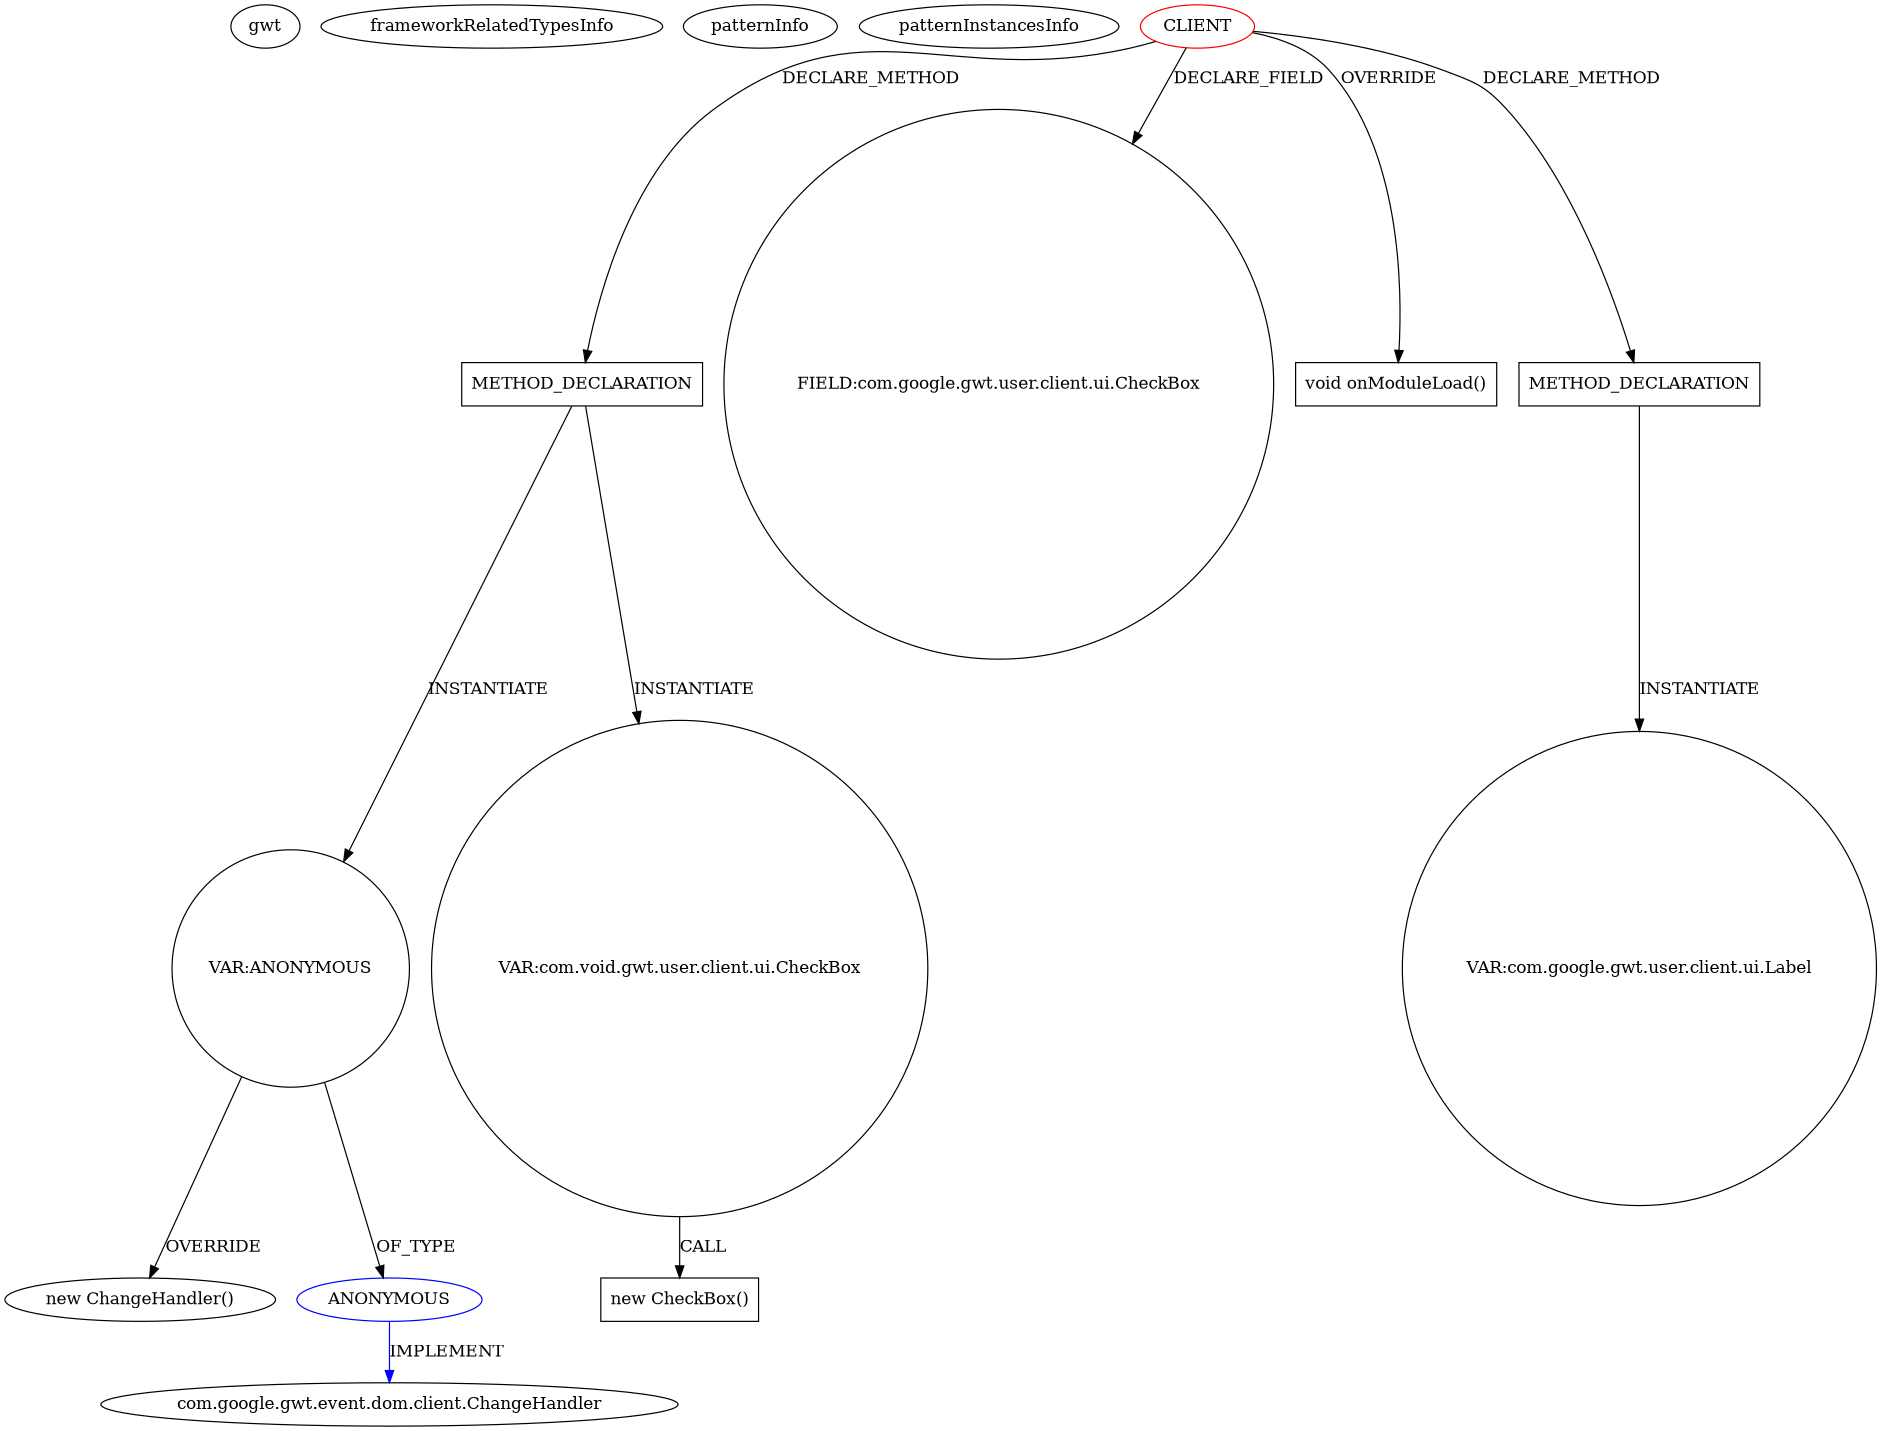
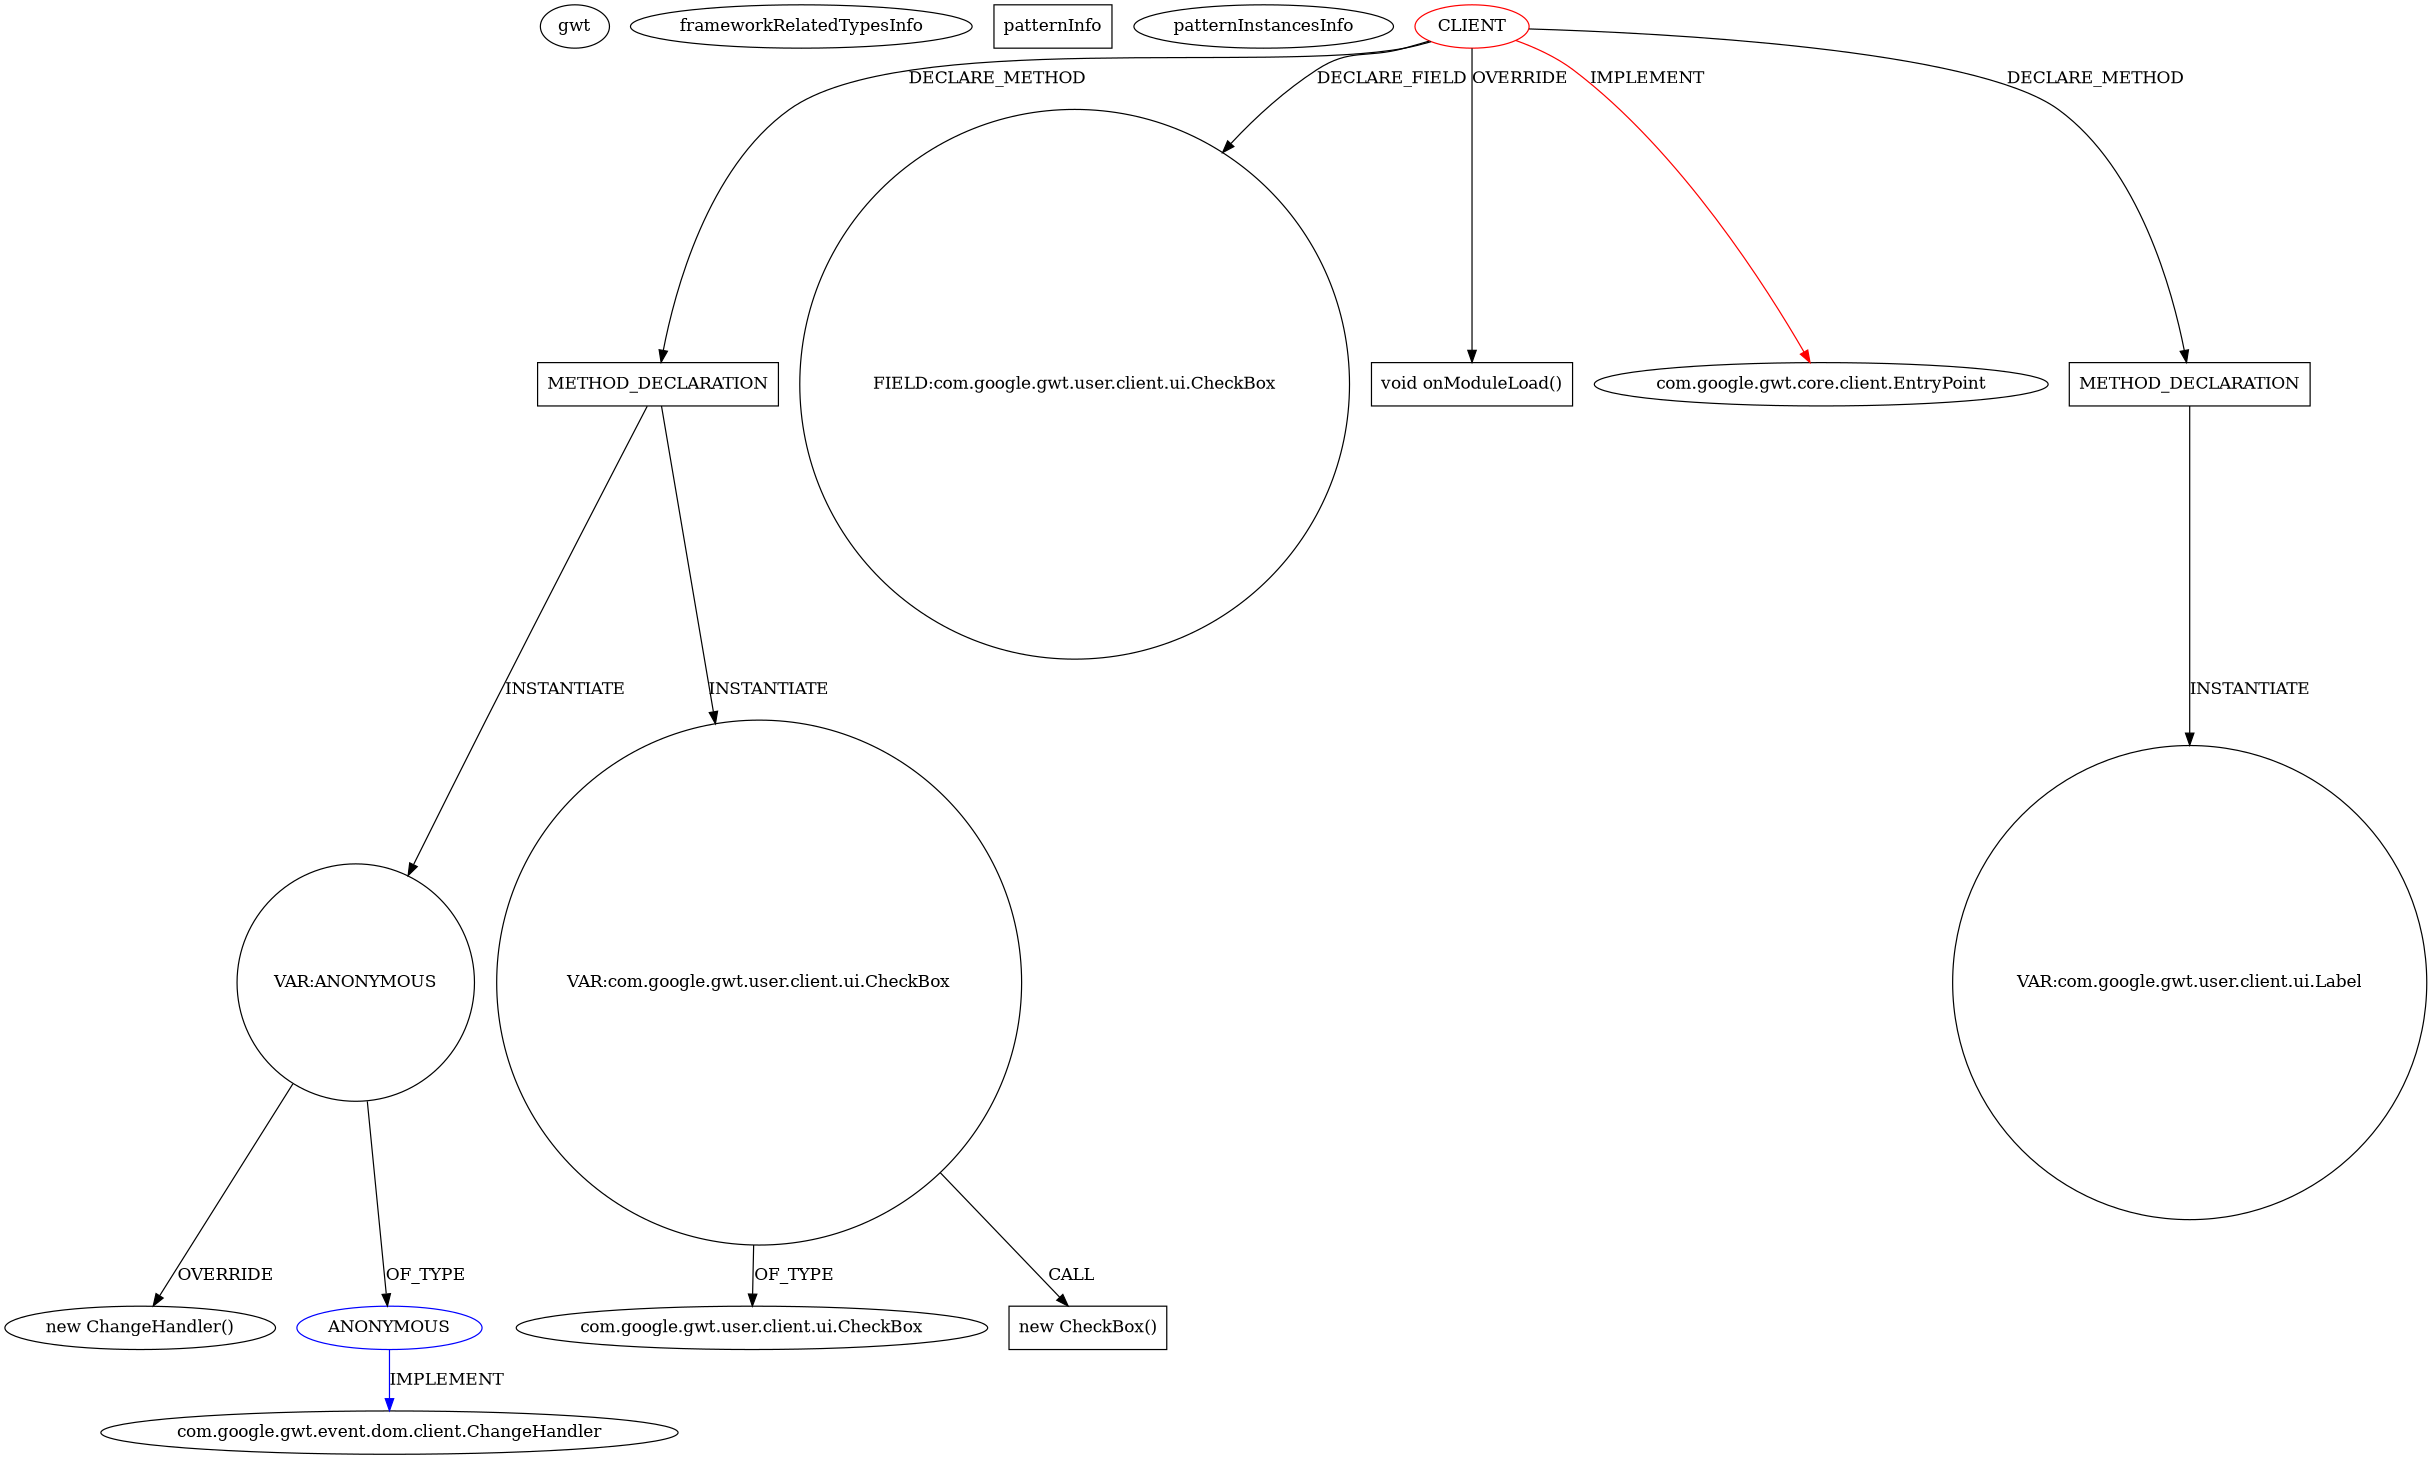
(760, 26) -> (1053, 26)
none -> (1821, 384)
(680, 968) -> (759, 983)
none -> (752, 1328)
